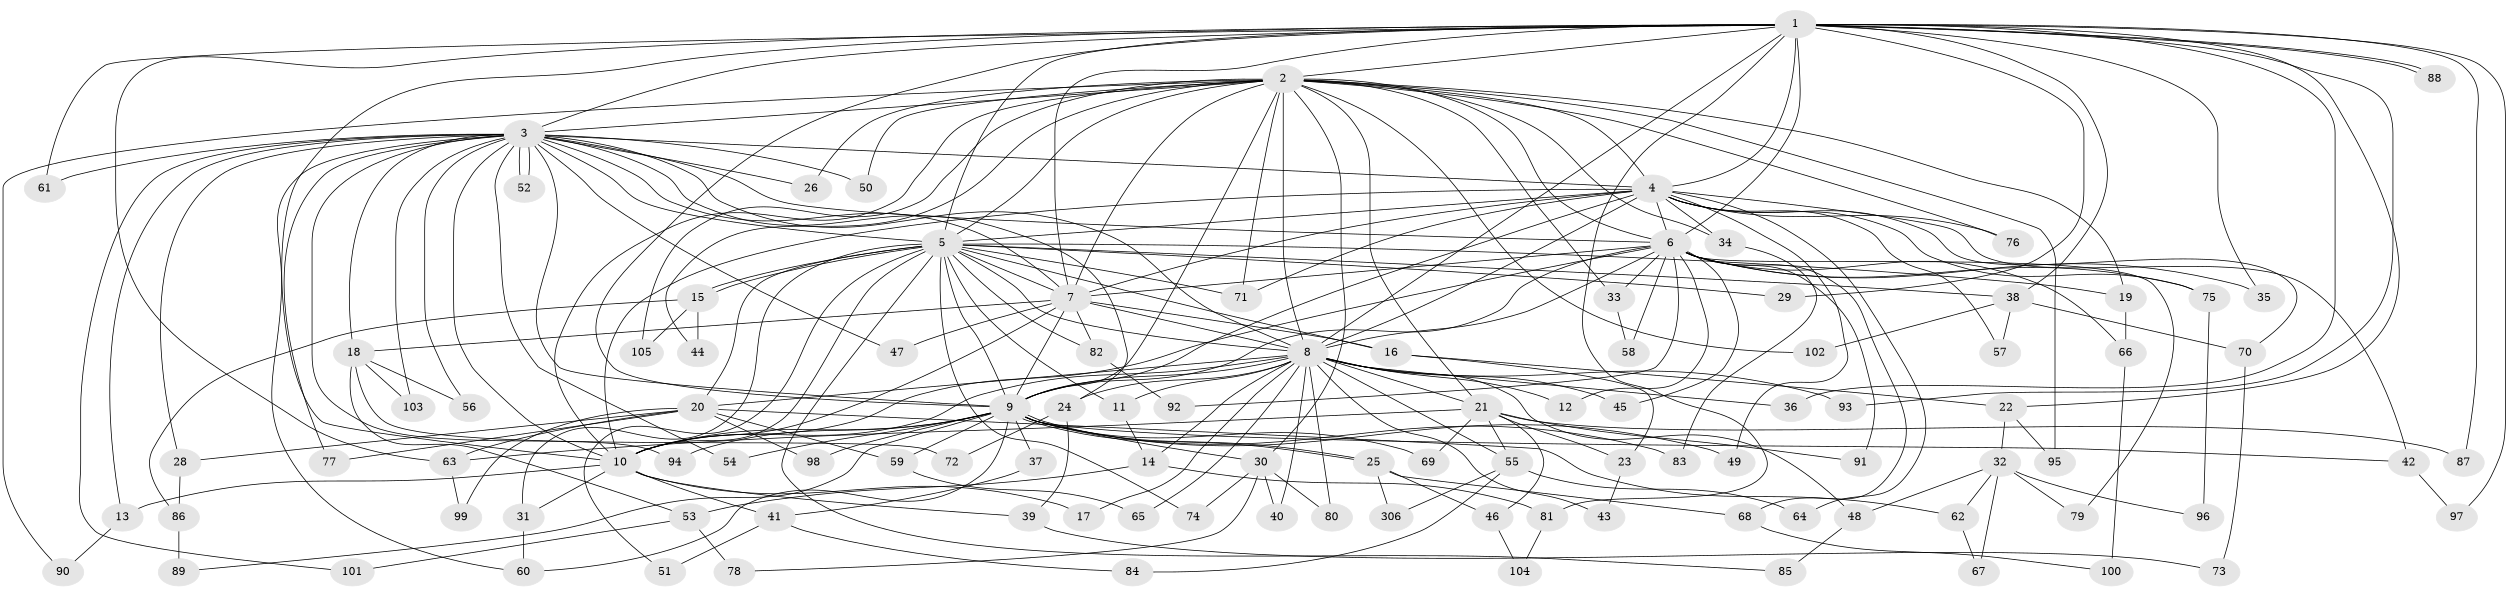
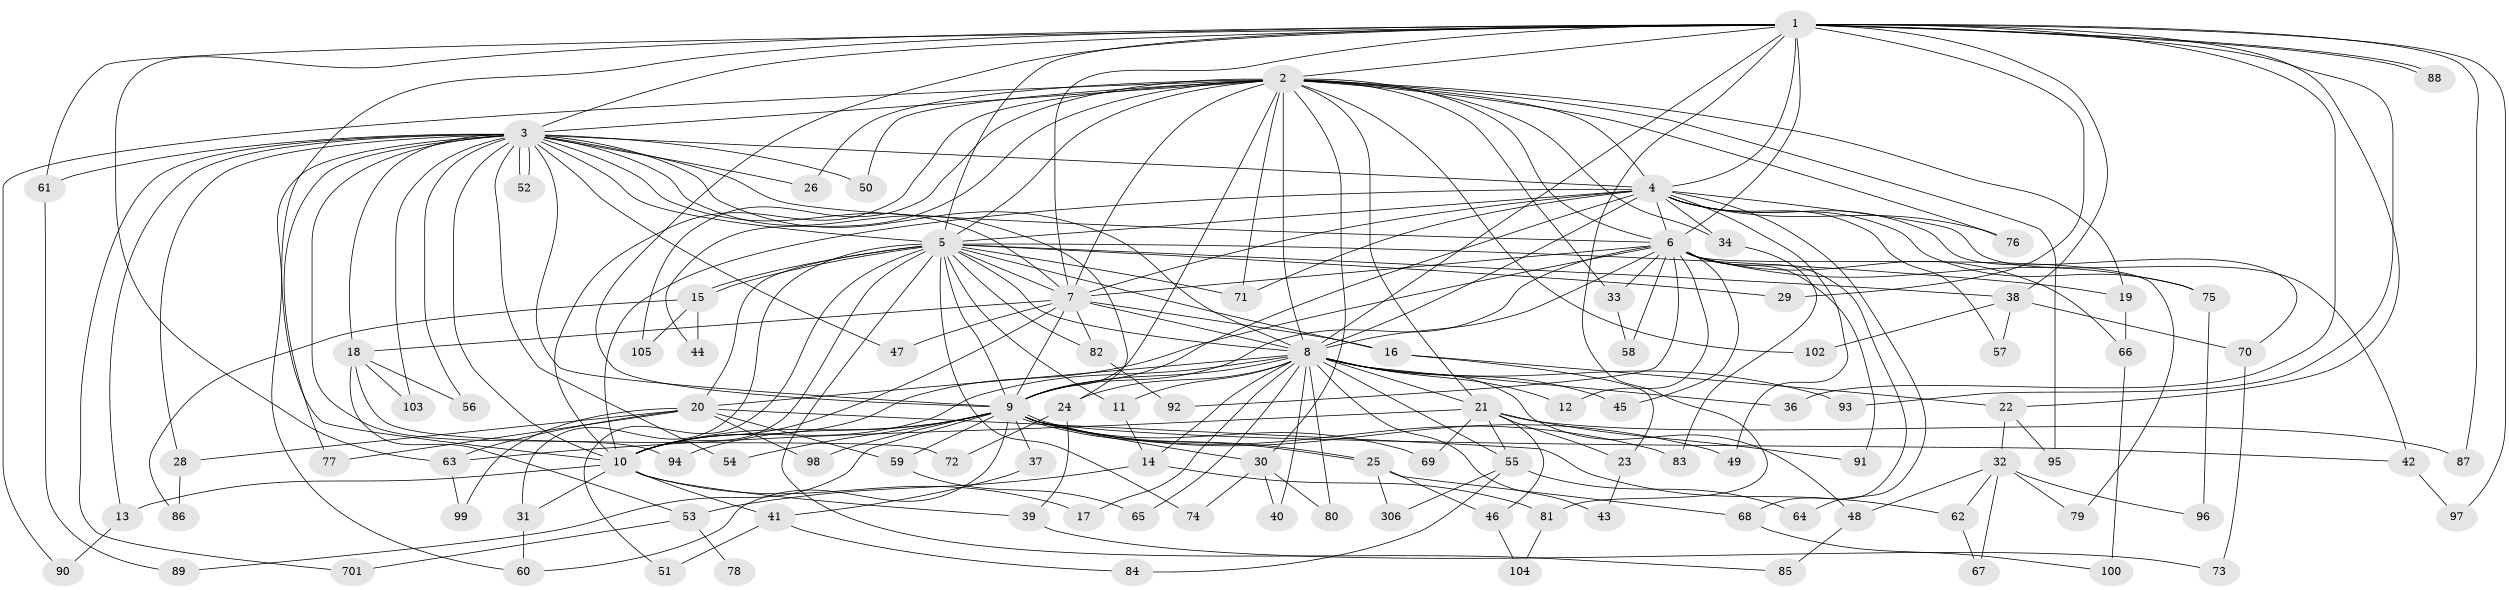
(2264, 298) -> none
(179, 545) -> (46, 419)
(1023, 558) -> none
(352, 572) -> (352, 572)
